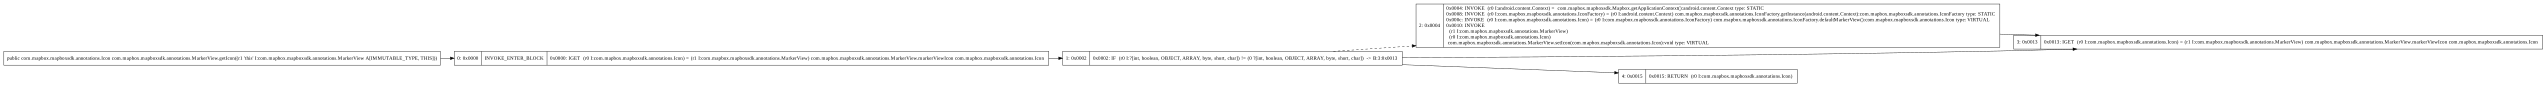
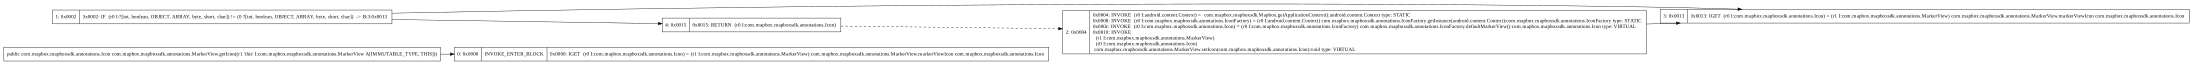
(1373, 49) -> (950, 27)
(1054, 58) -> none
